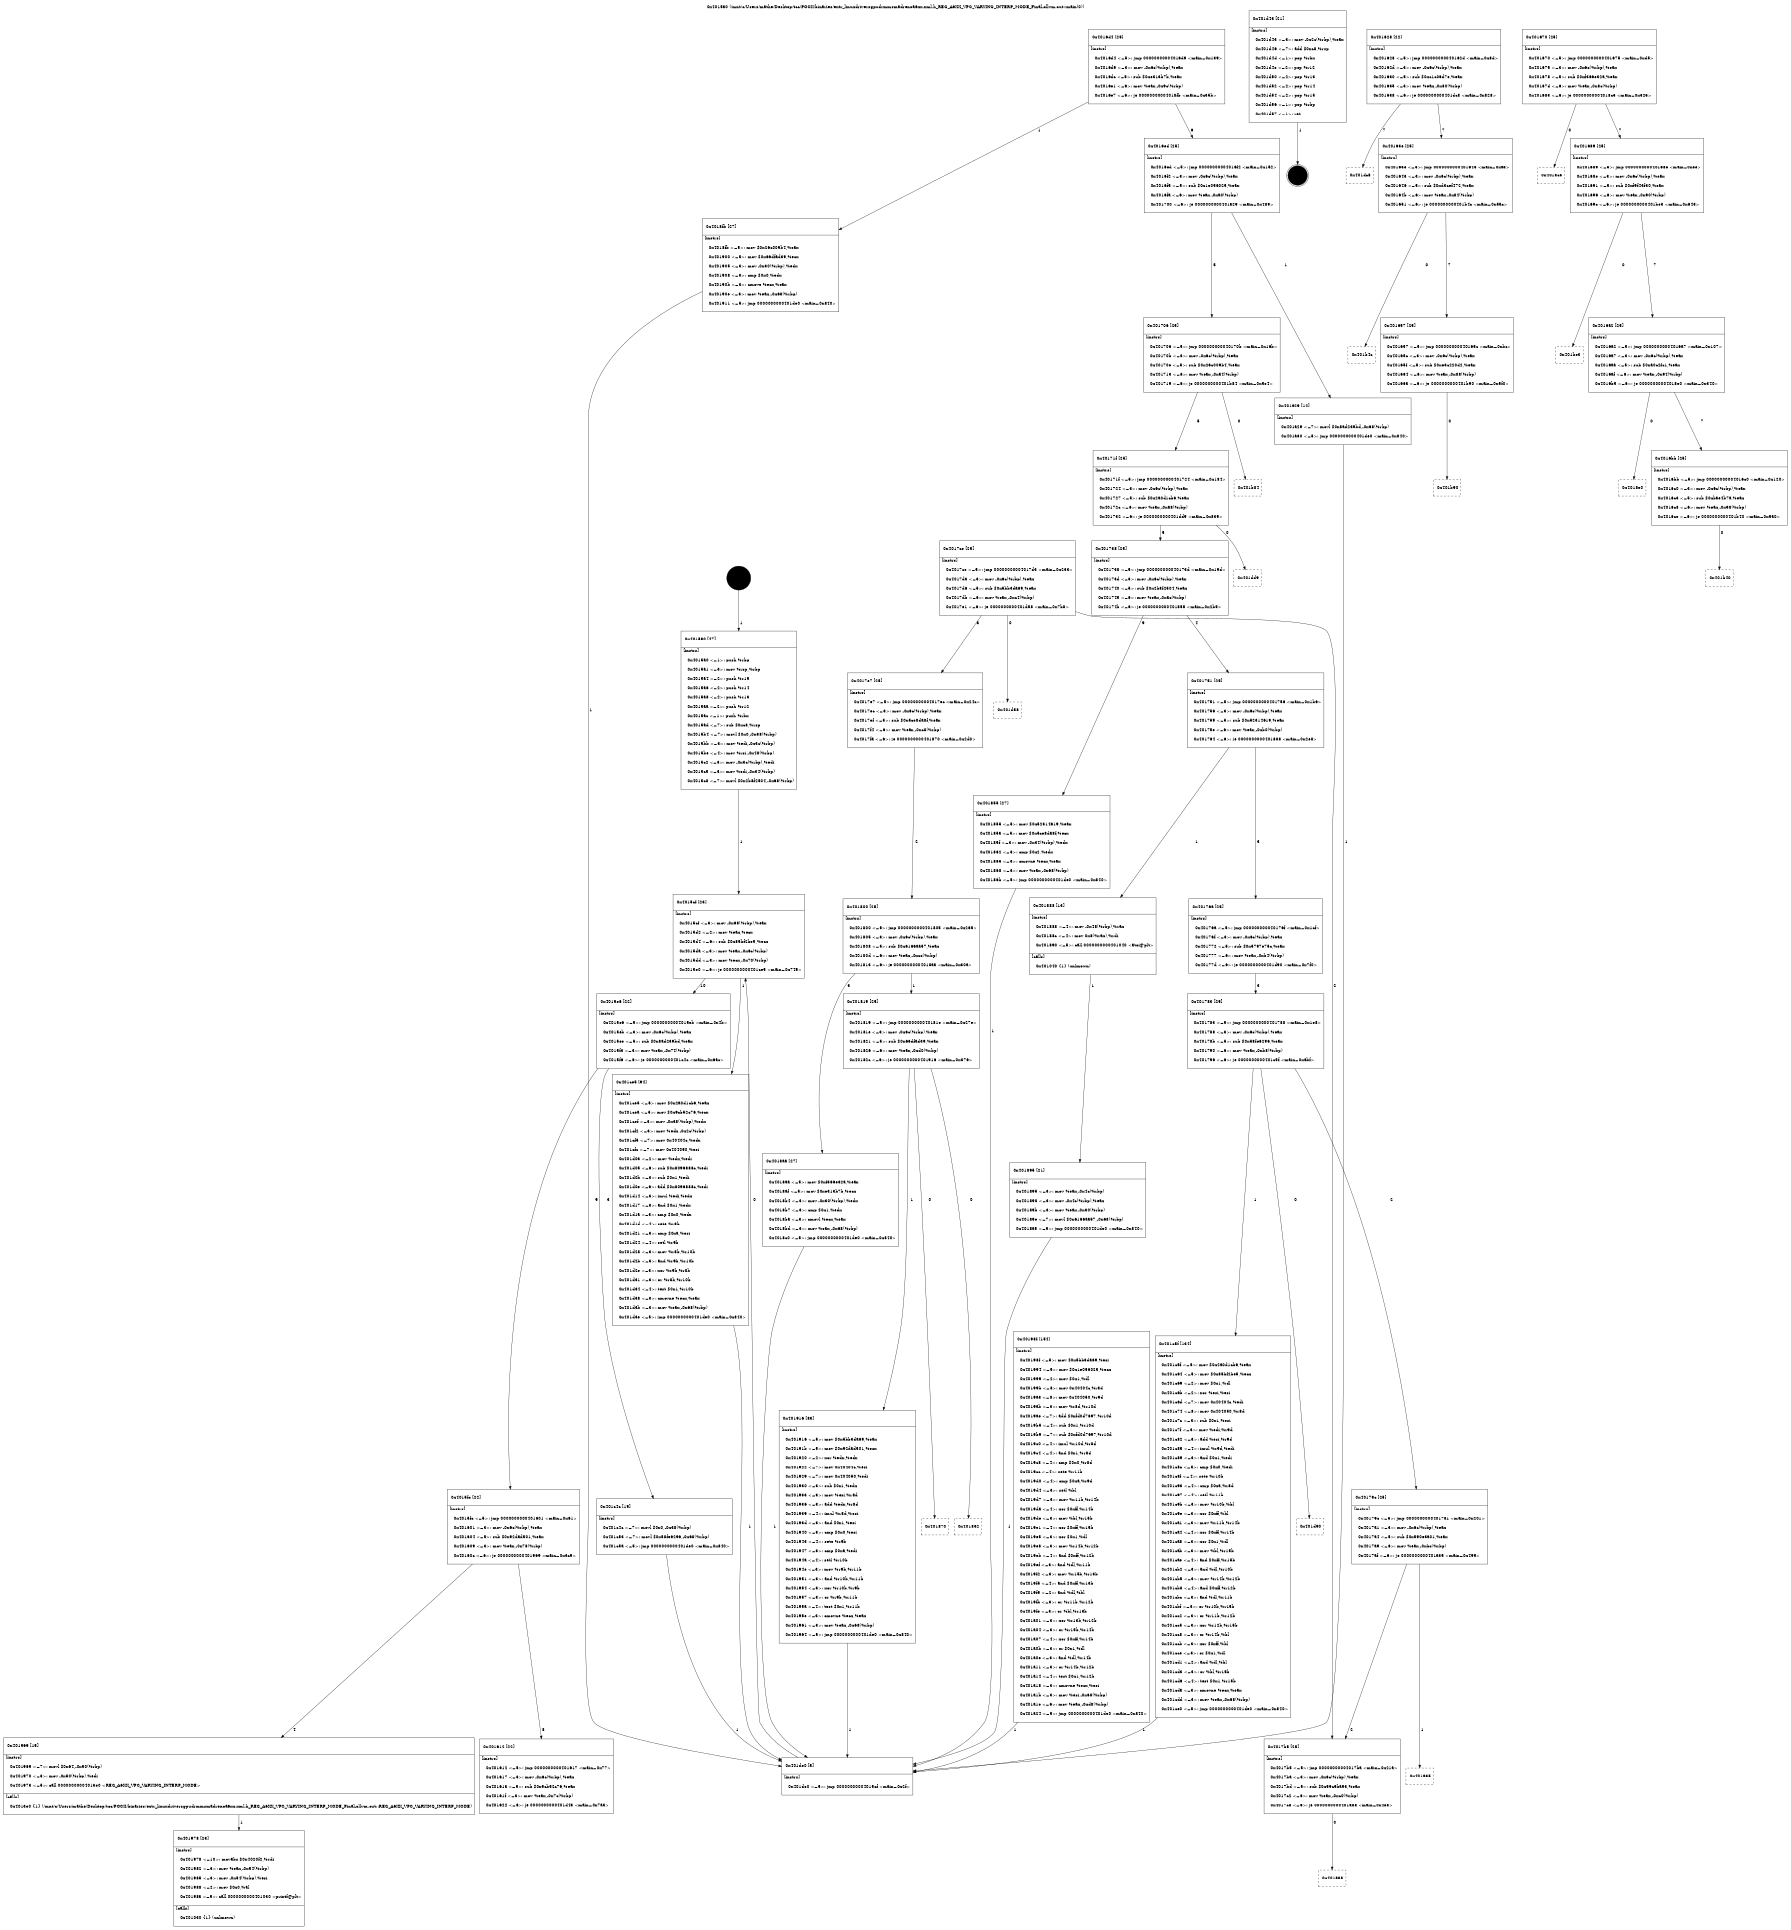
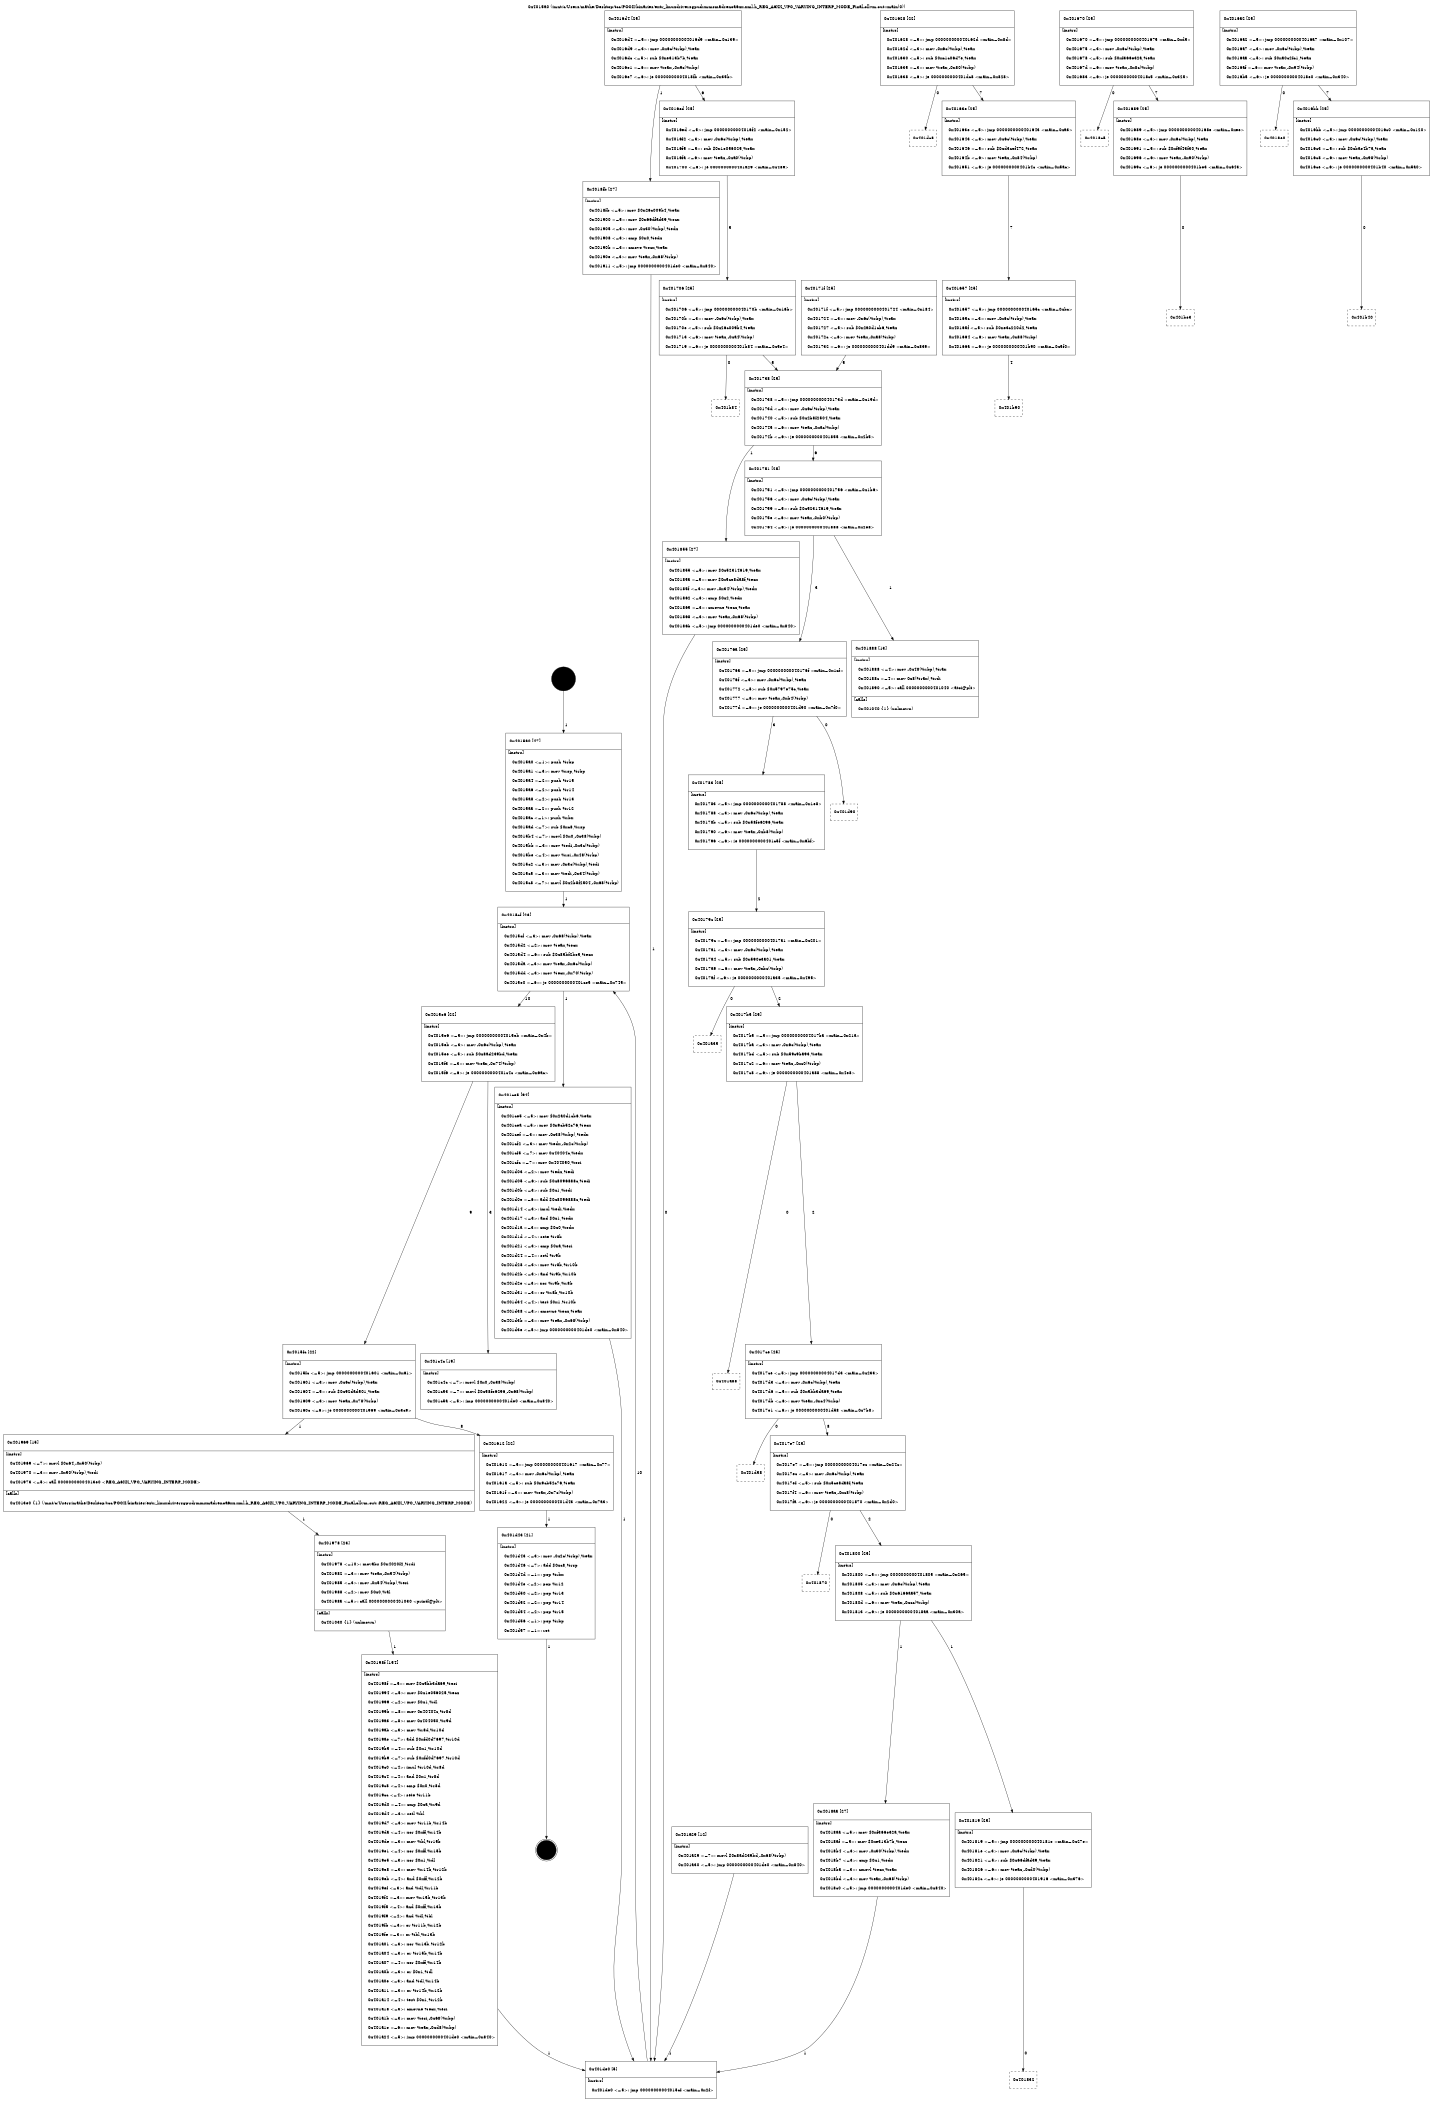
(1383, 130) -> (937, 93)
(1647, 264) -> none
(1280, 304) -> none
(1362, 355) -> none
(1187, 420) -> (769, 362)
(1449, 421) -> (1011, 363)
(1248, 578) -> none
(1143, 623) -> (751, 453)
(1196, 623) -> (815, 453)
(848, 986) -> (900, 1647)
(992, 1031) -> (666, 1213)
(1332, 1056) -> (804, 1211)
(754, 1200) -> (639, 1473)
(1078, 1200) -> none
(1289, 1291) -> (836, 757)
(926, 1292) -> (824, 1541)
none -> (546, 1517)
(847, 1527) -> none
(1223, 1527) -> none
none -> (391, 1641)
(697, 1673) -> none
(294, 1730) -> (300, 1427)
(1422, 1730) -> (731, 999)
